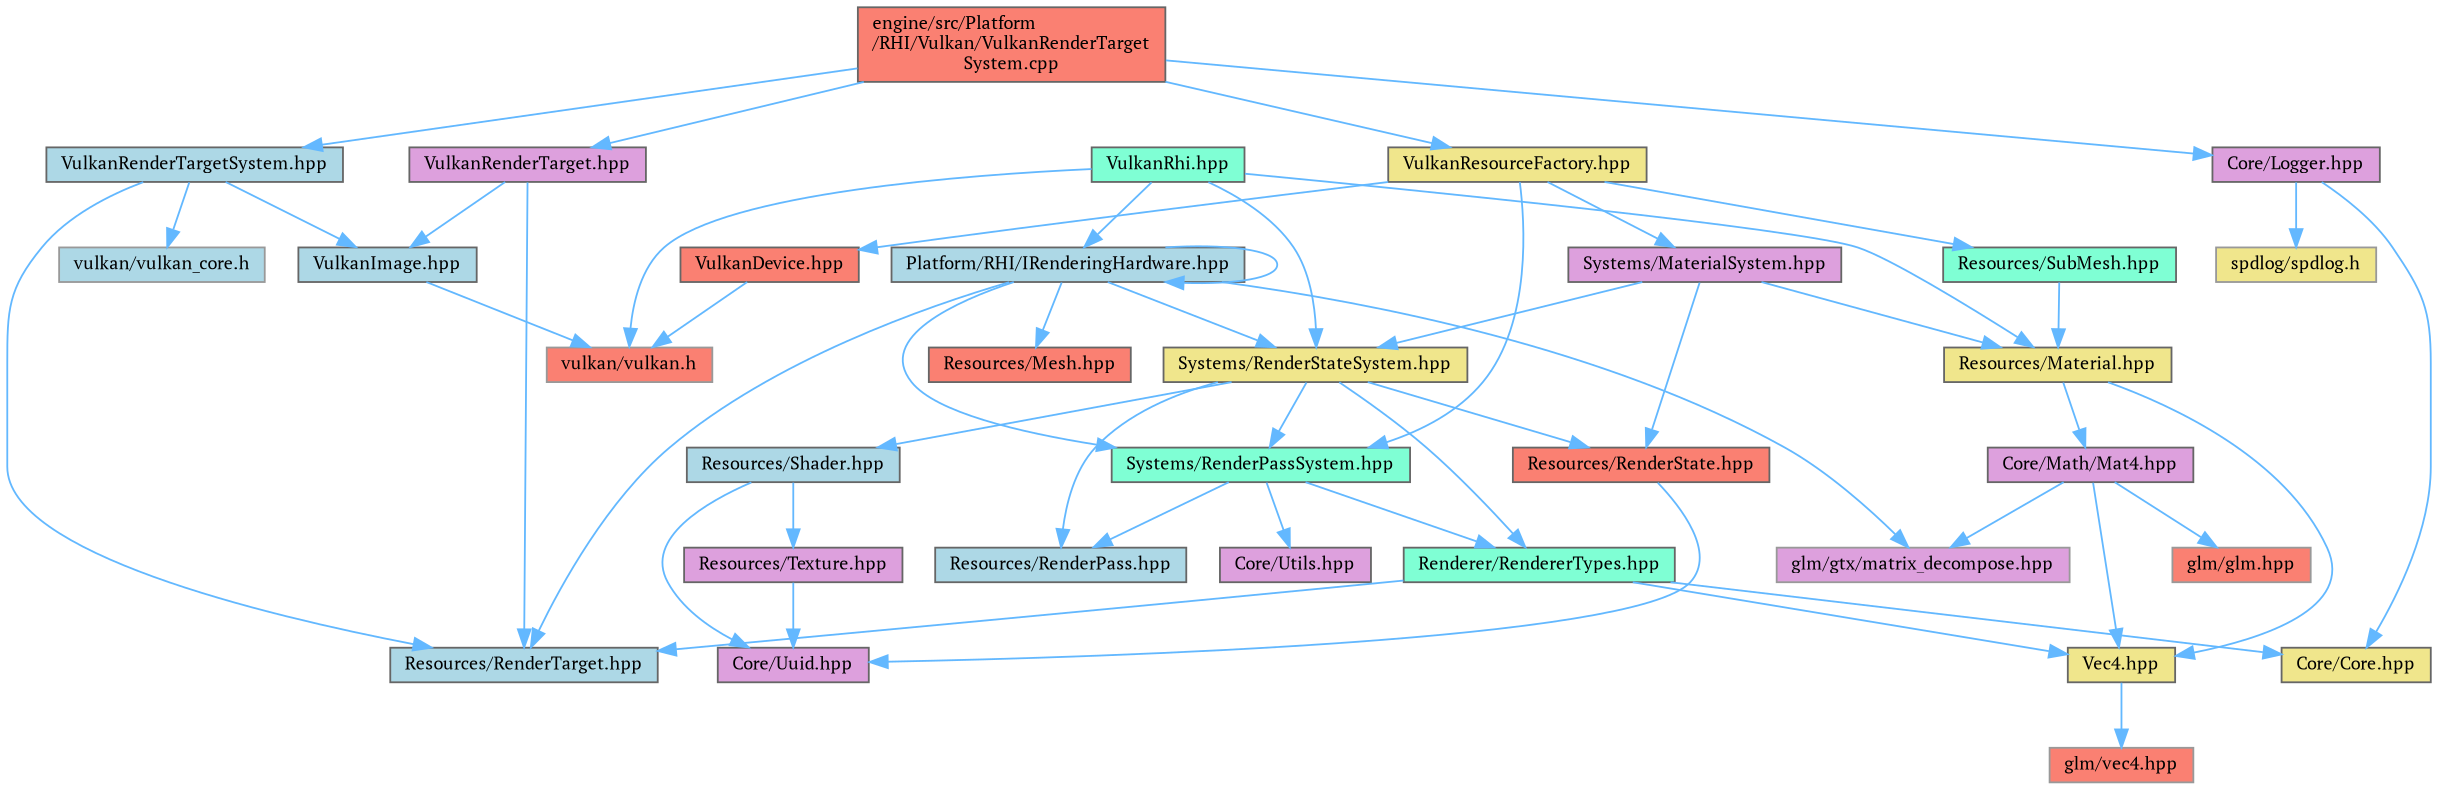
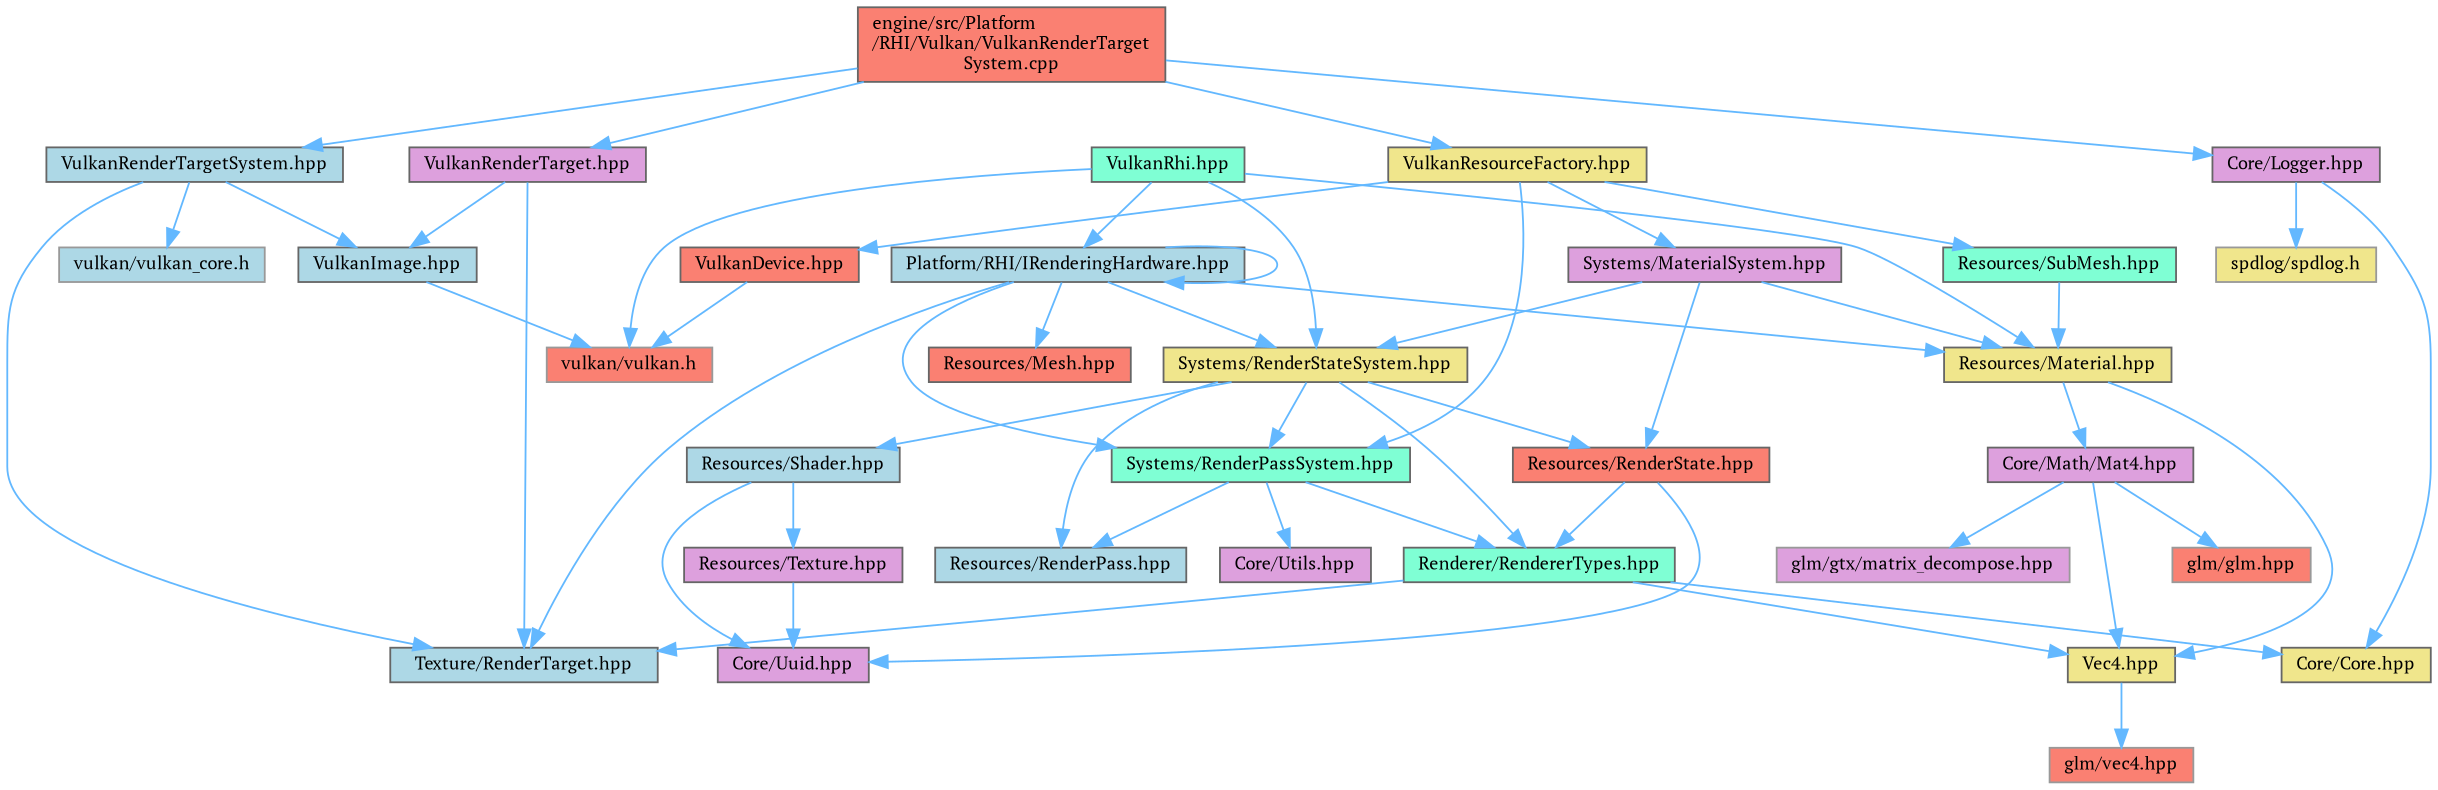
(1578, 360) -> (1576, 316)
none -> (1597, 508)
(524, 665) -> (524, 665)
